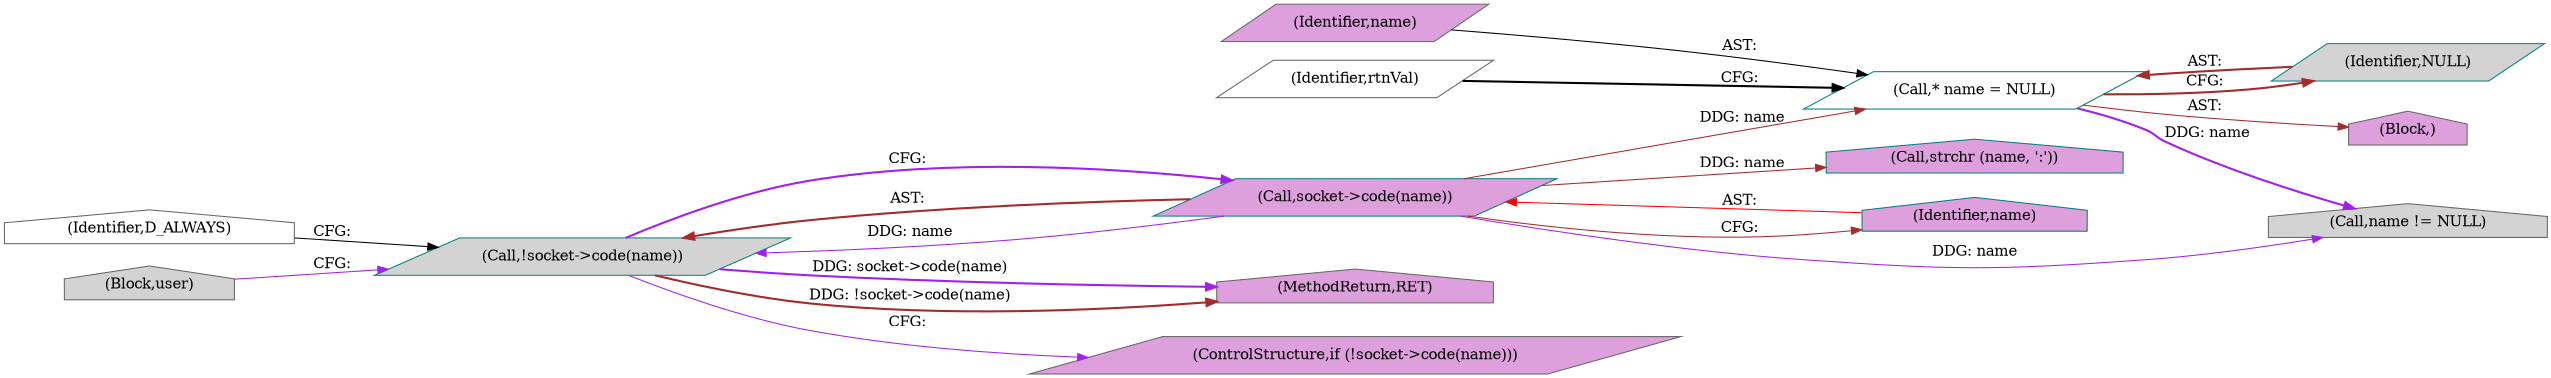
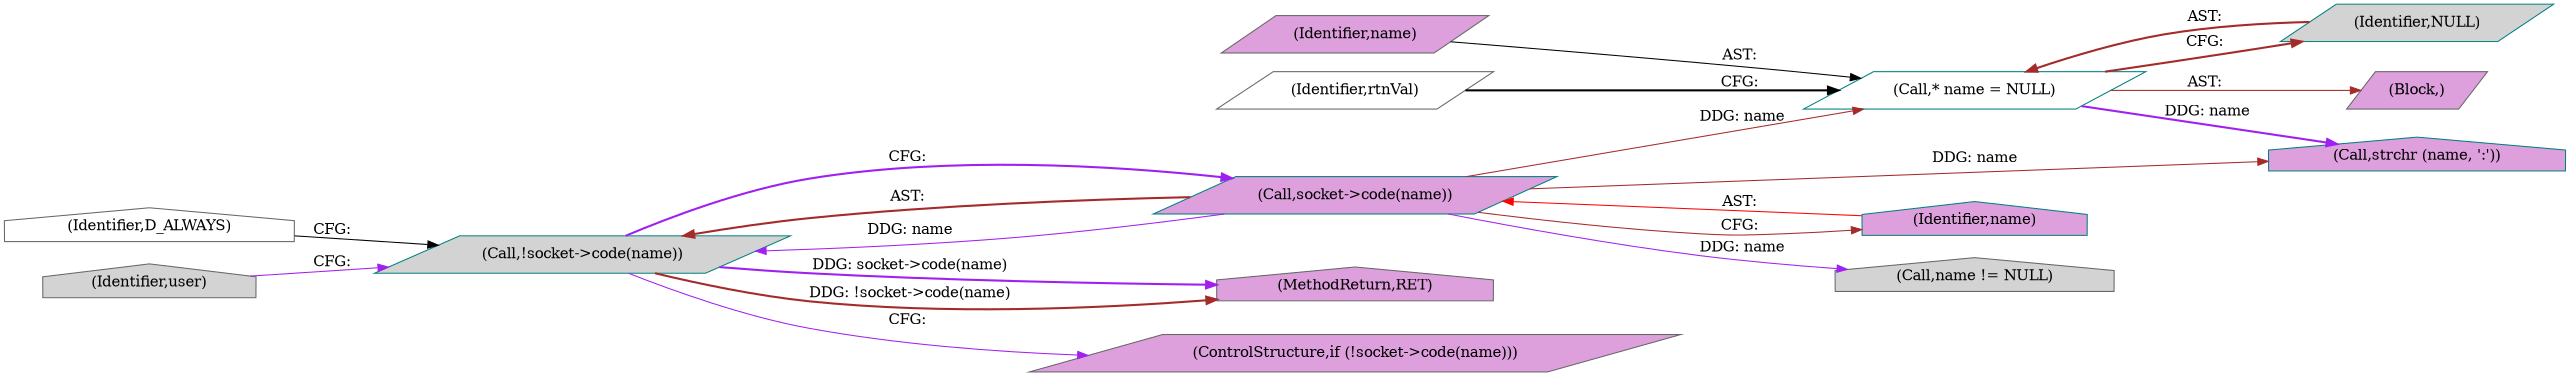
(2408, 130) -> (2417, 90)
(2209, 160) -> (2204, 124)
(149, 285) -> (149, 283)
